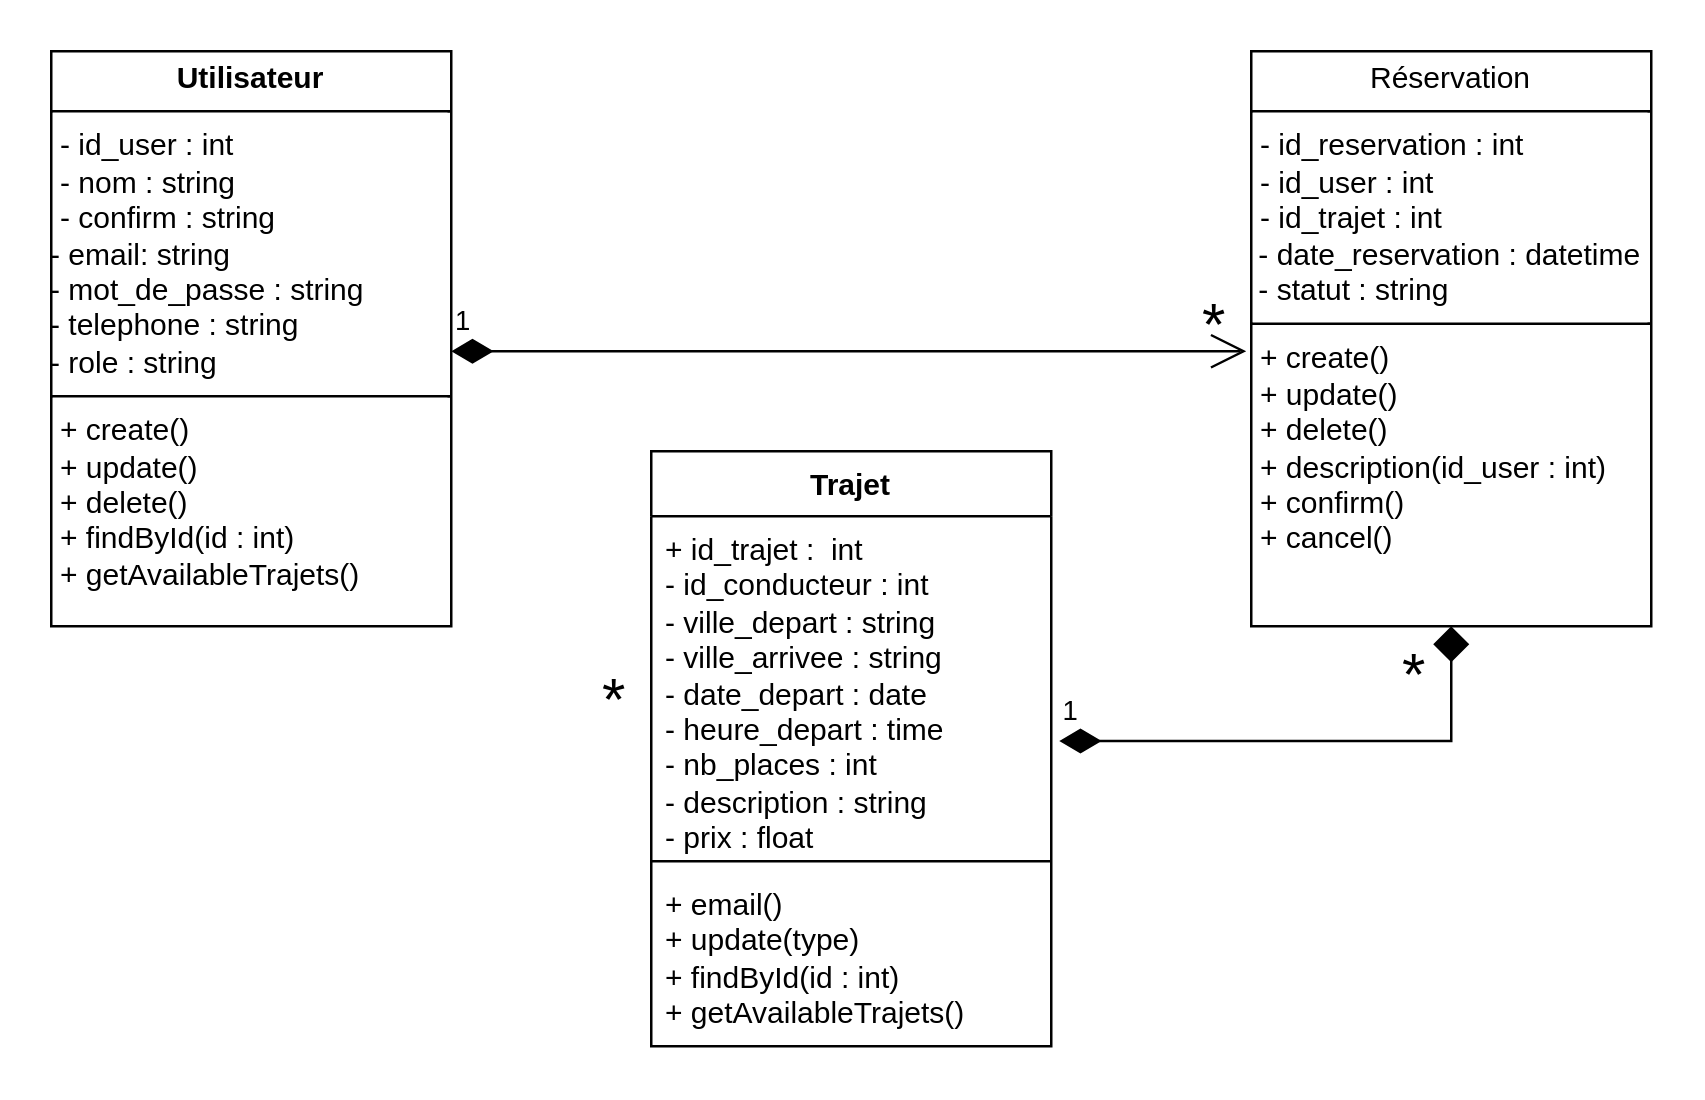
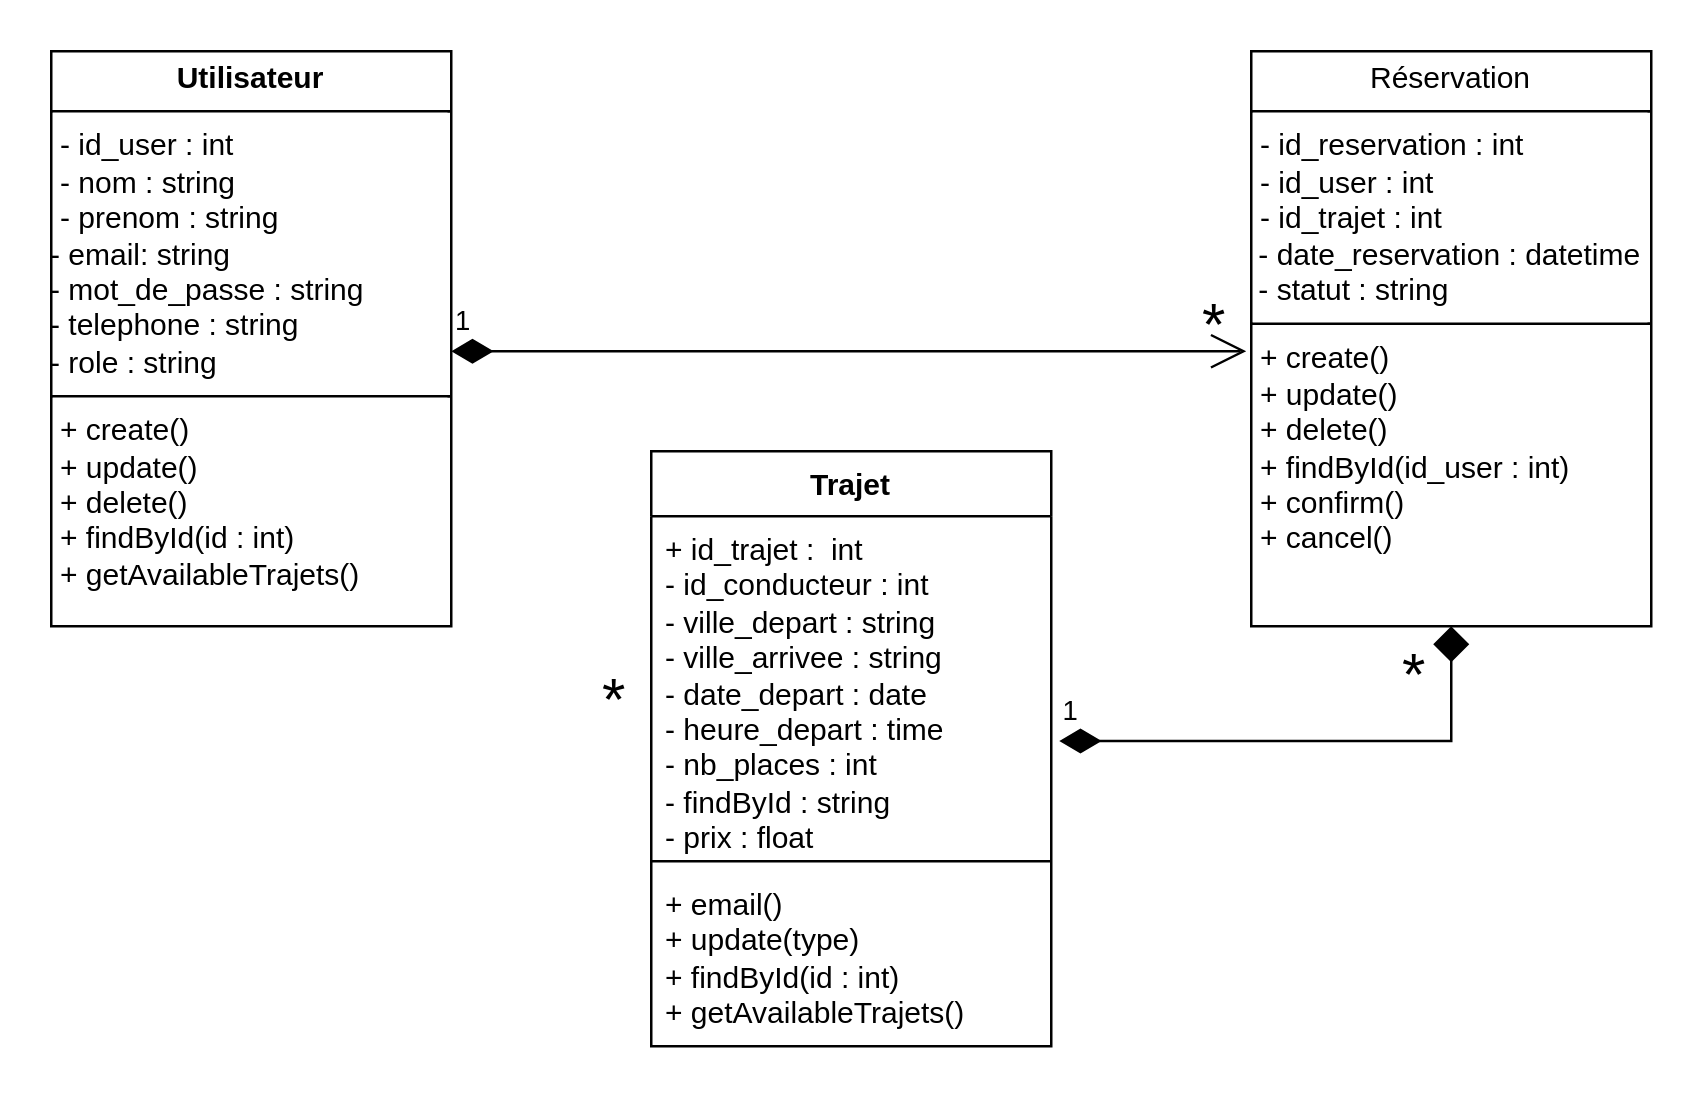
(229, 285) -> (229, 285)
(1454, 303) -> (1454, 285)
(833, 696) -> (833, 696)
